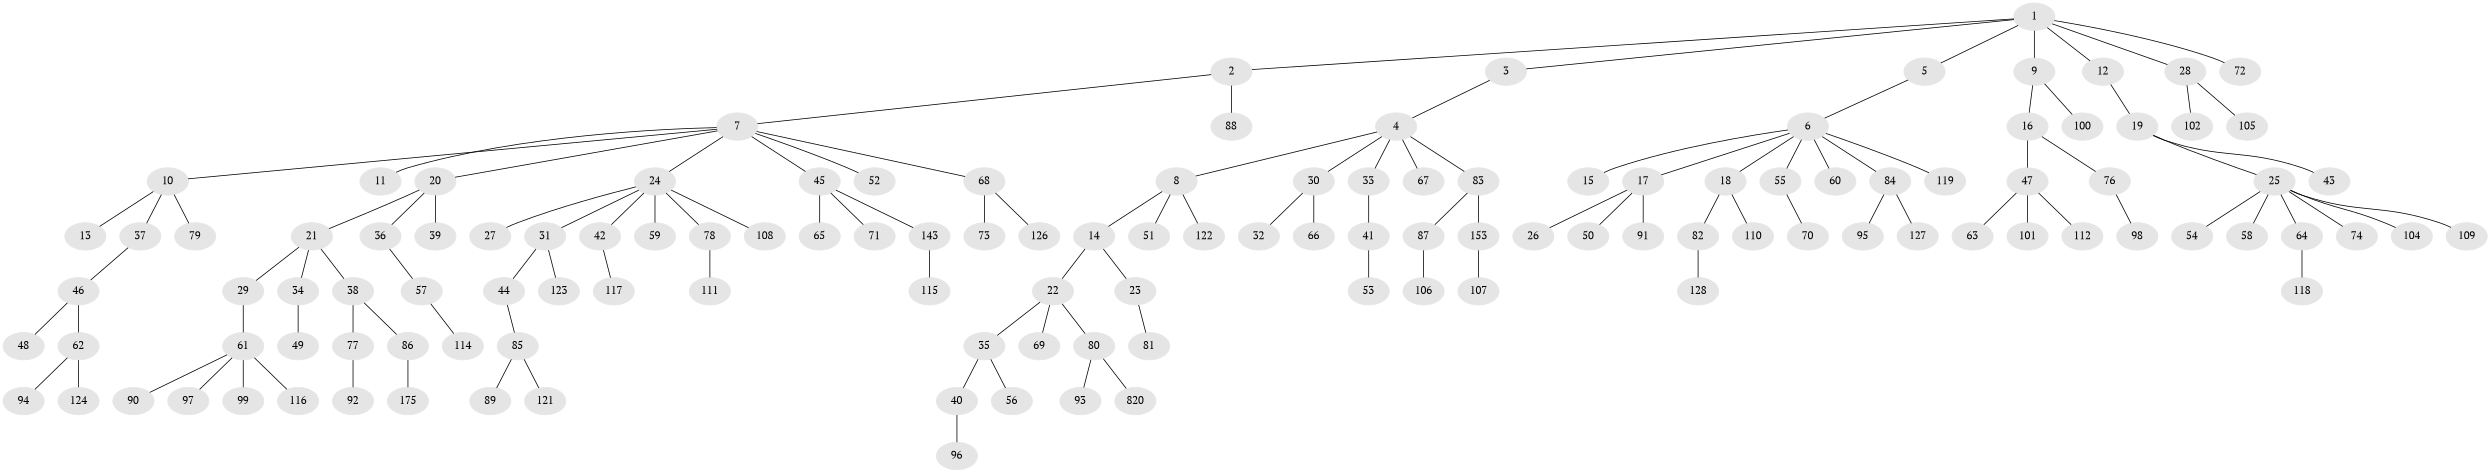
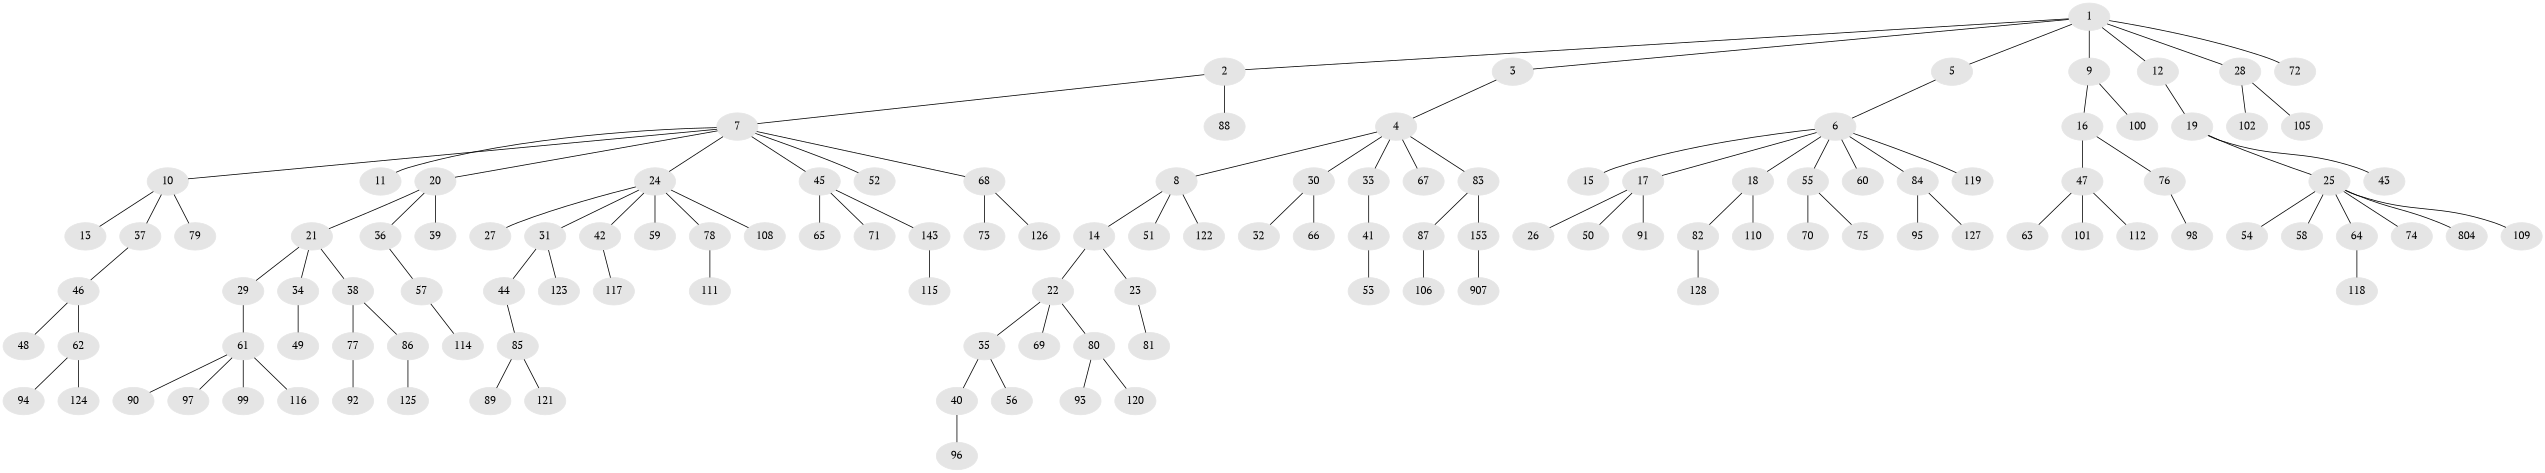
none -> (1863, 236)
(2412, 236) -> (2467, 236)
(1478, 291) -> (1478, 291)
(408, 401) -> (408, 401)
(1135, 401) -> (1135, 401)
